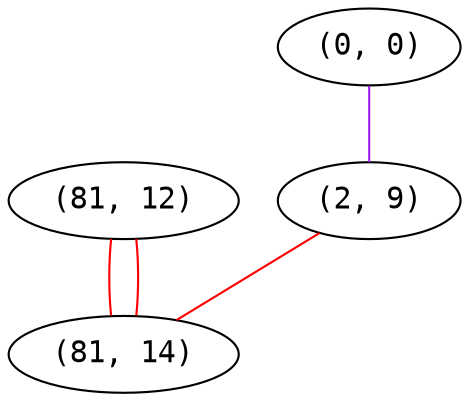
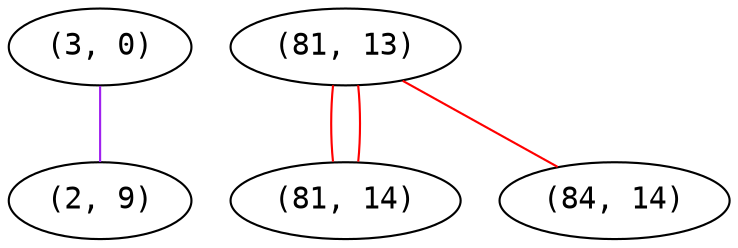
(369, 47) -> (100, 47)
(124, 201) -> (346, 47)
none -> (615, 201)
(248, 277) -> none
